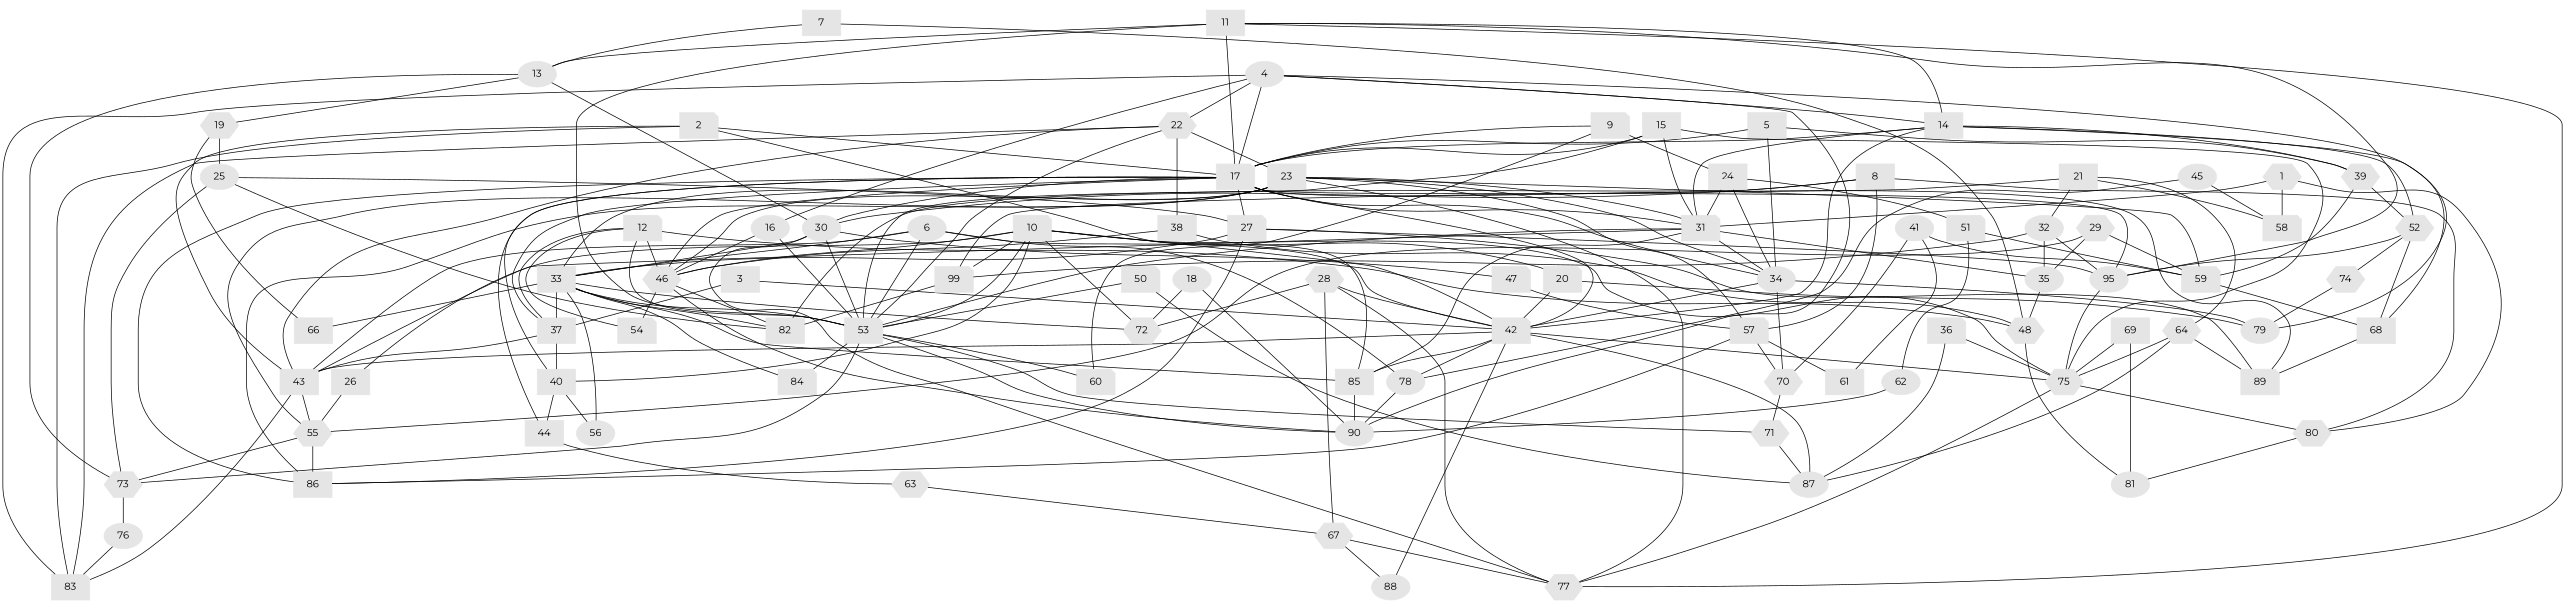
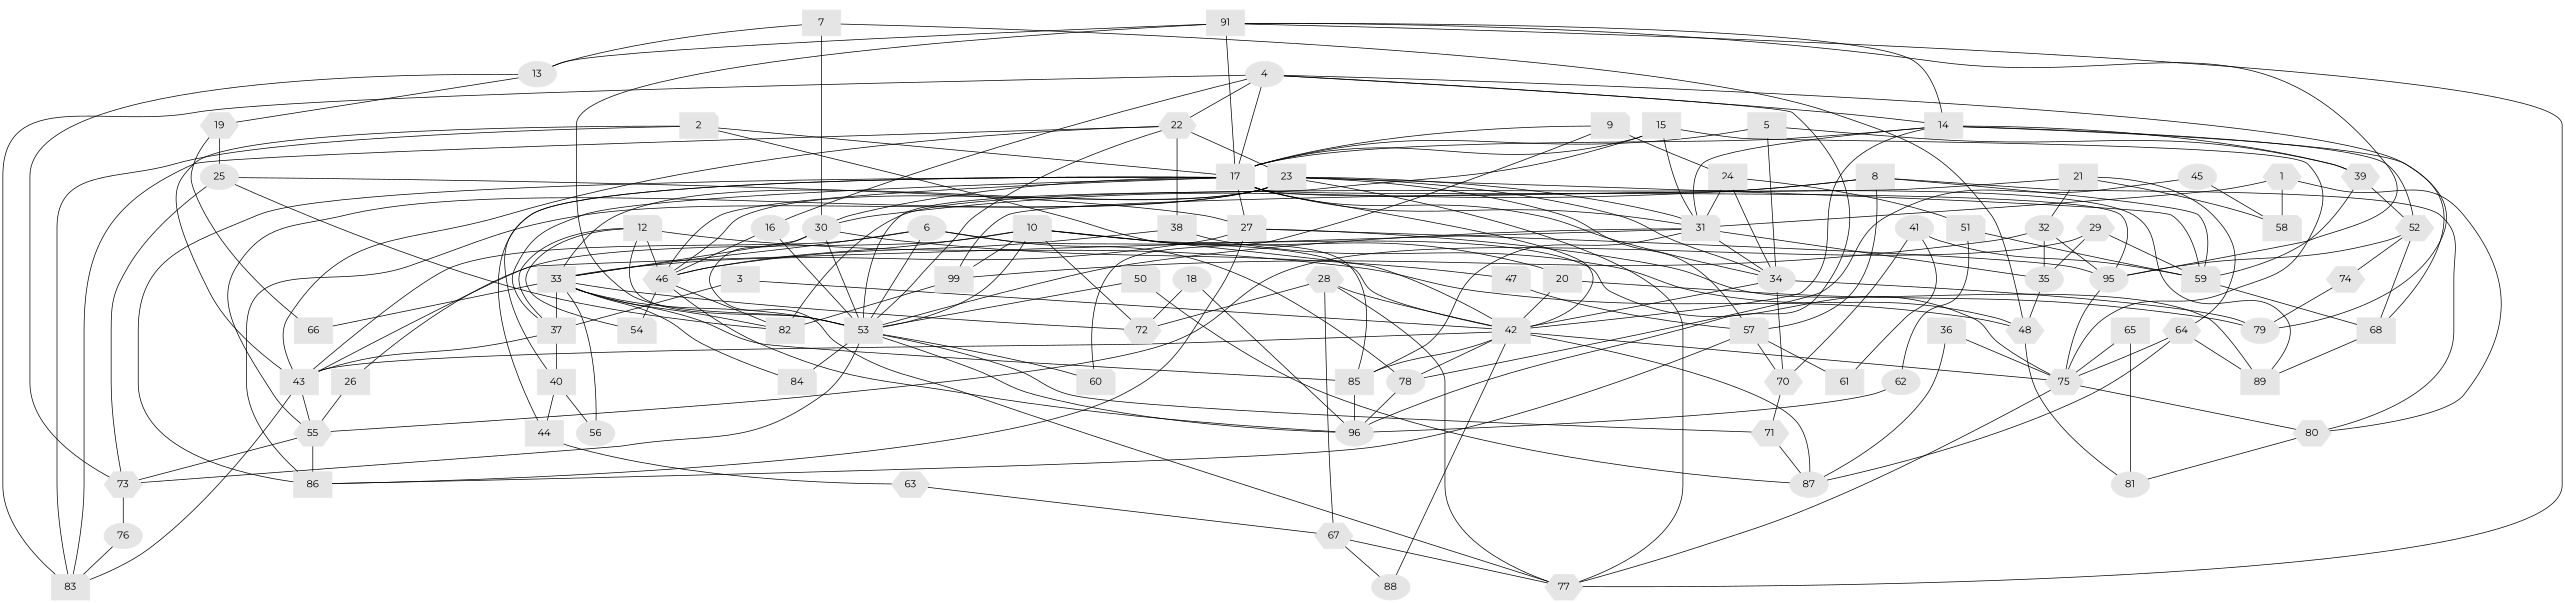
(1225, 23) -> (1225, 23)
(679, 151) -> (822, 125)
none -> (2083, 197)
(2130, 331) -> (2130, 331)
(788, 364) -> none
(1354, 433) -> (1354, 433)
